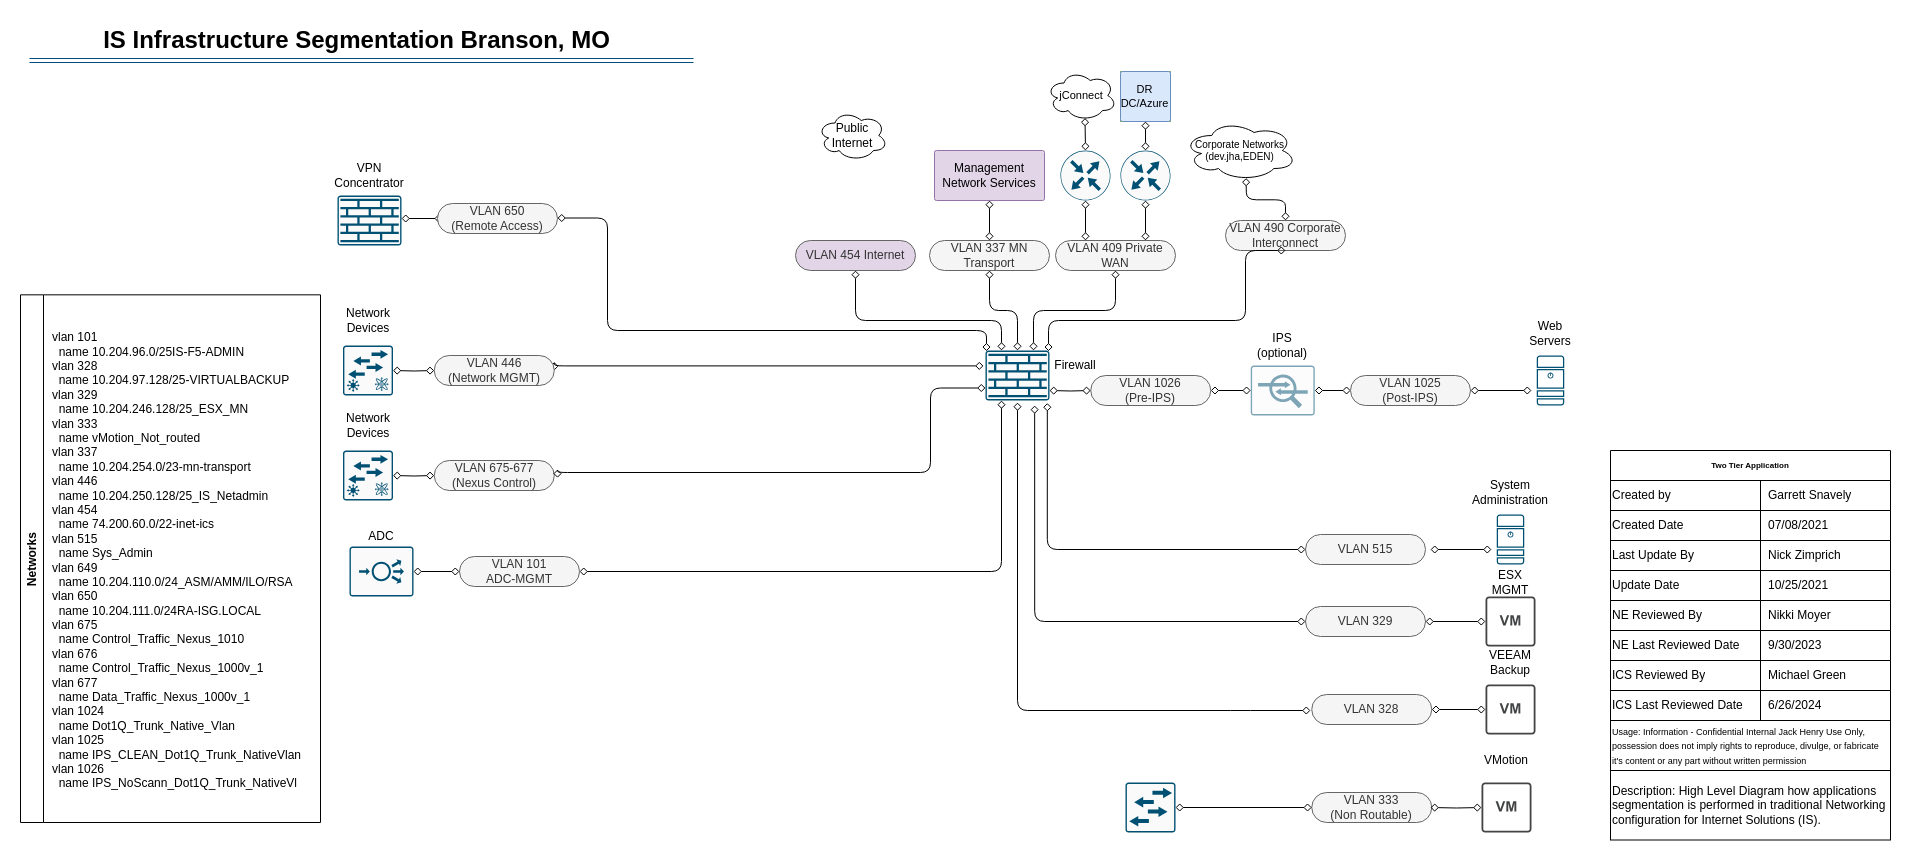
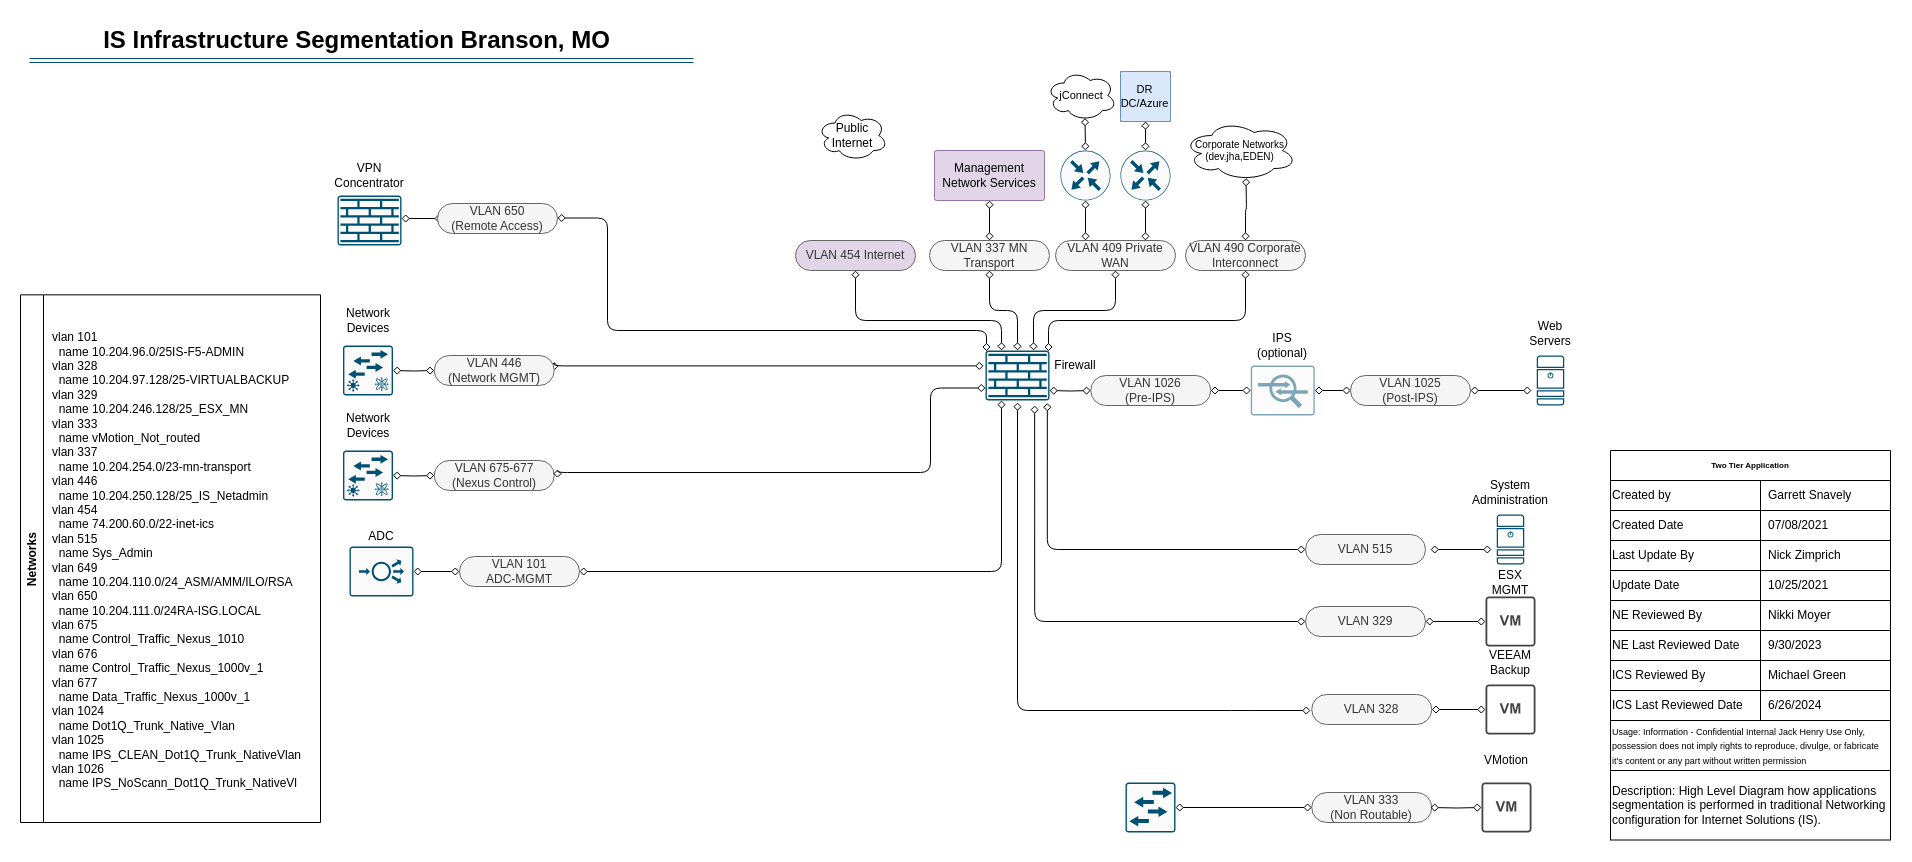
(1286, 236) -> (1246, 256)
